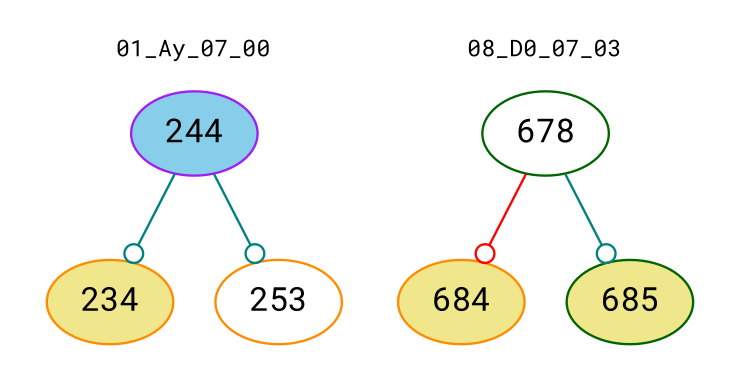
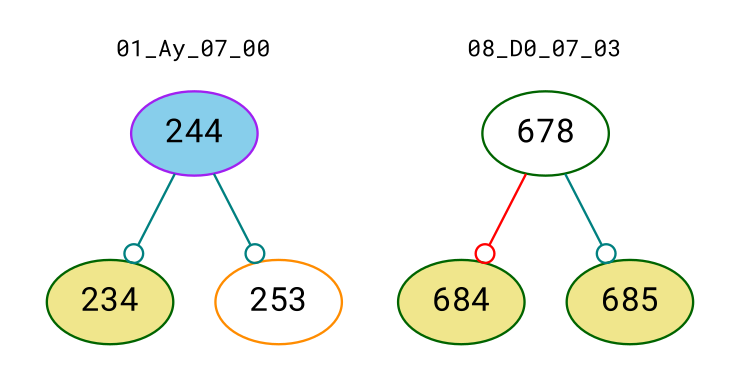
(110, 302) -> (110, 302)
(461, 302) -> (461, 302)
